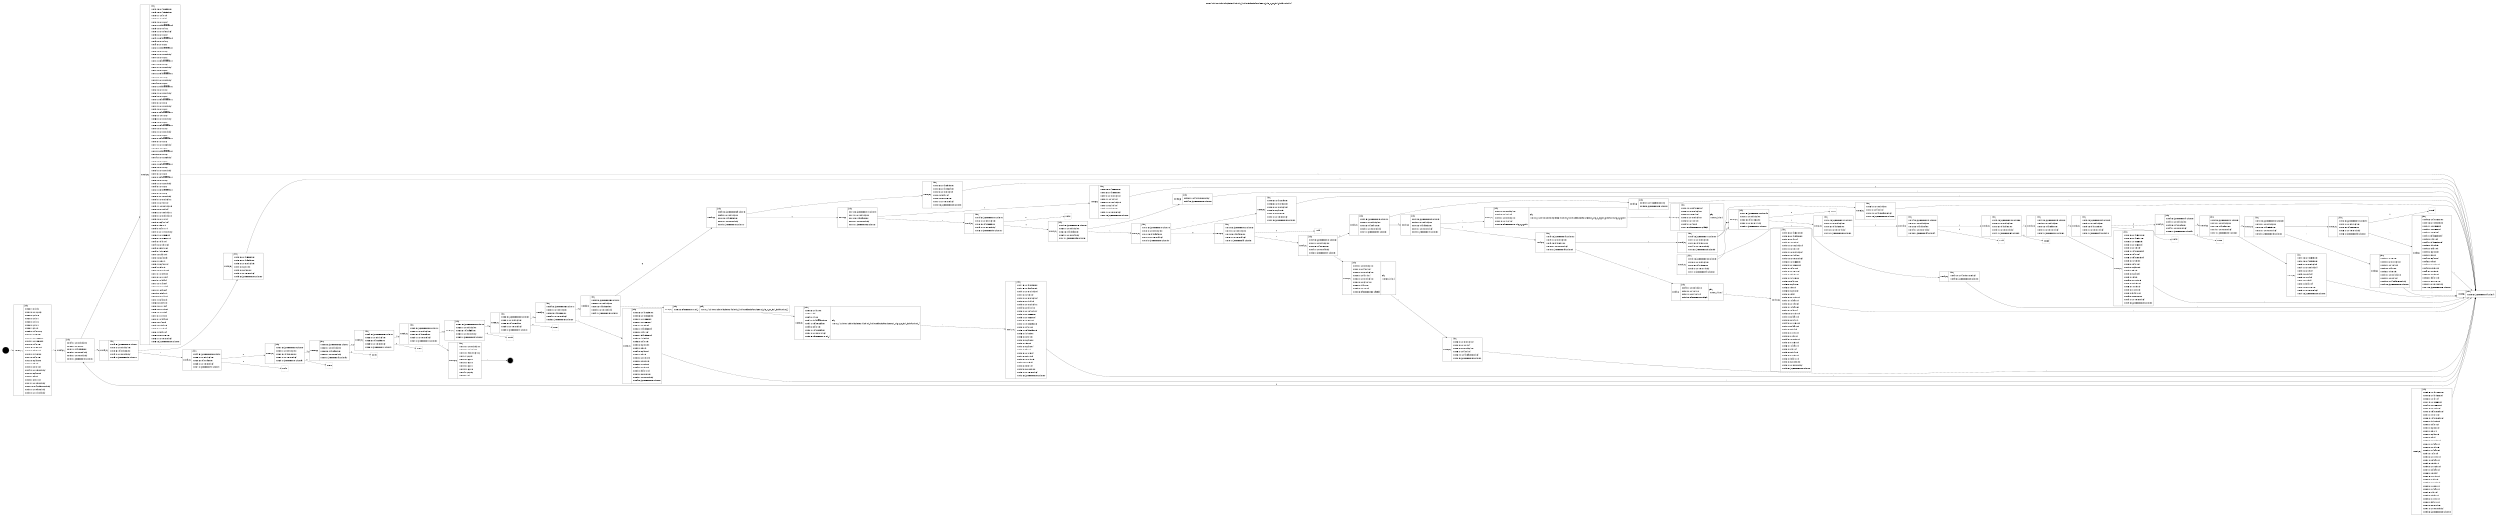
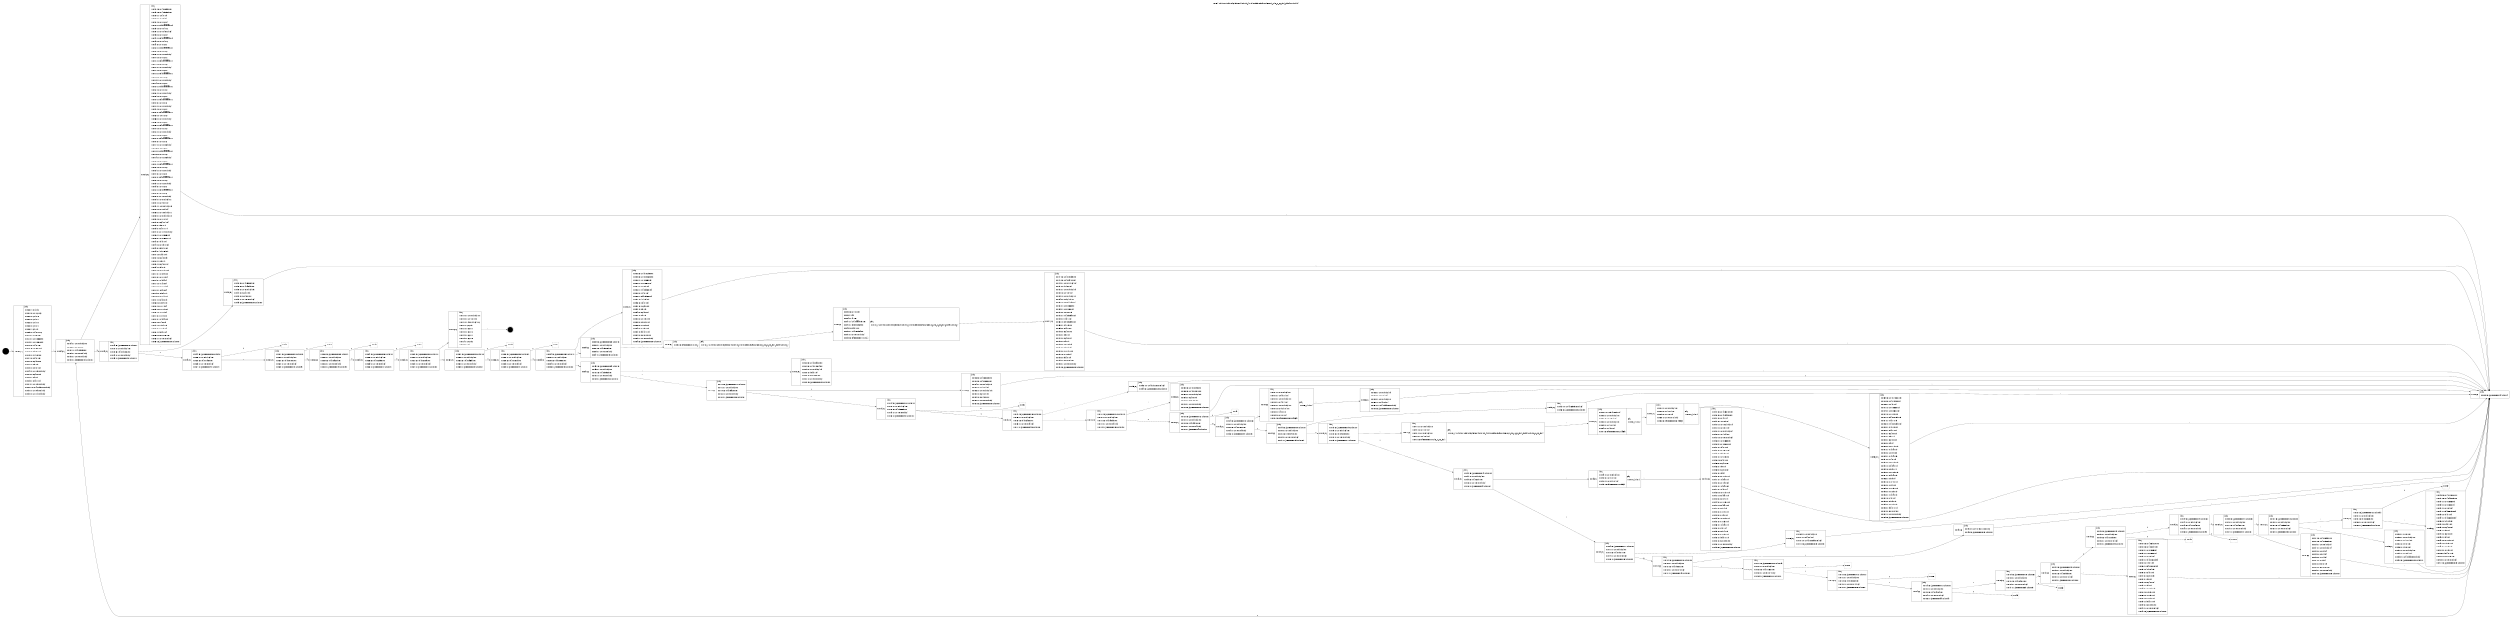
(1921, 197) -> (1837, 385)
(1725, 228) -> (1643, 559)
(663, 262) -> (578, 366)
none -> (1673, 414)
none -> (1932, 577)
